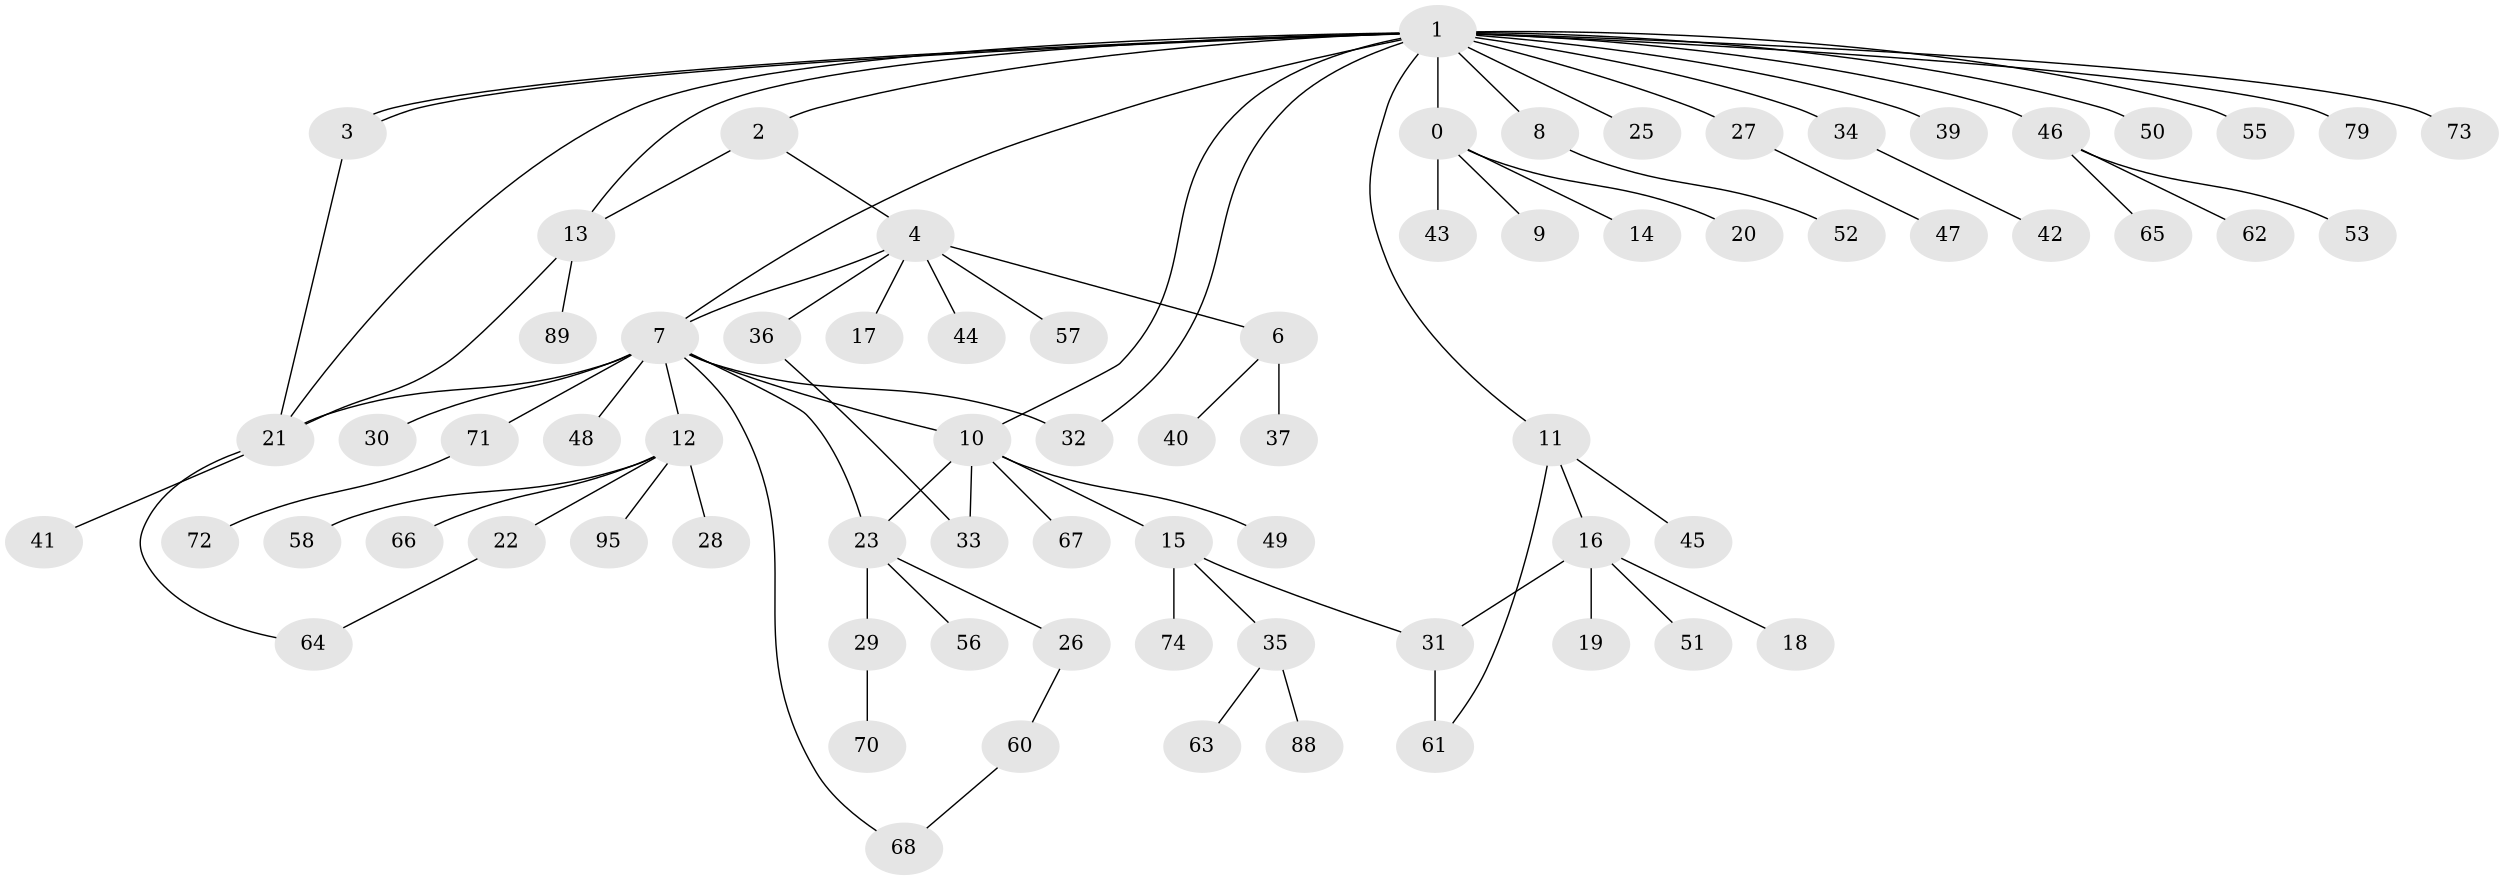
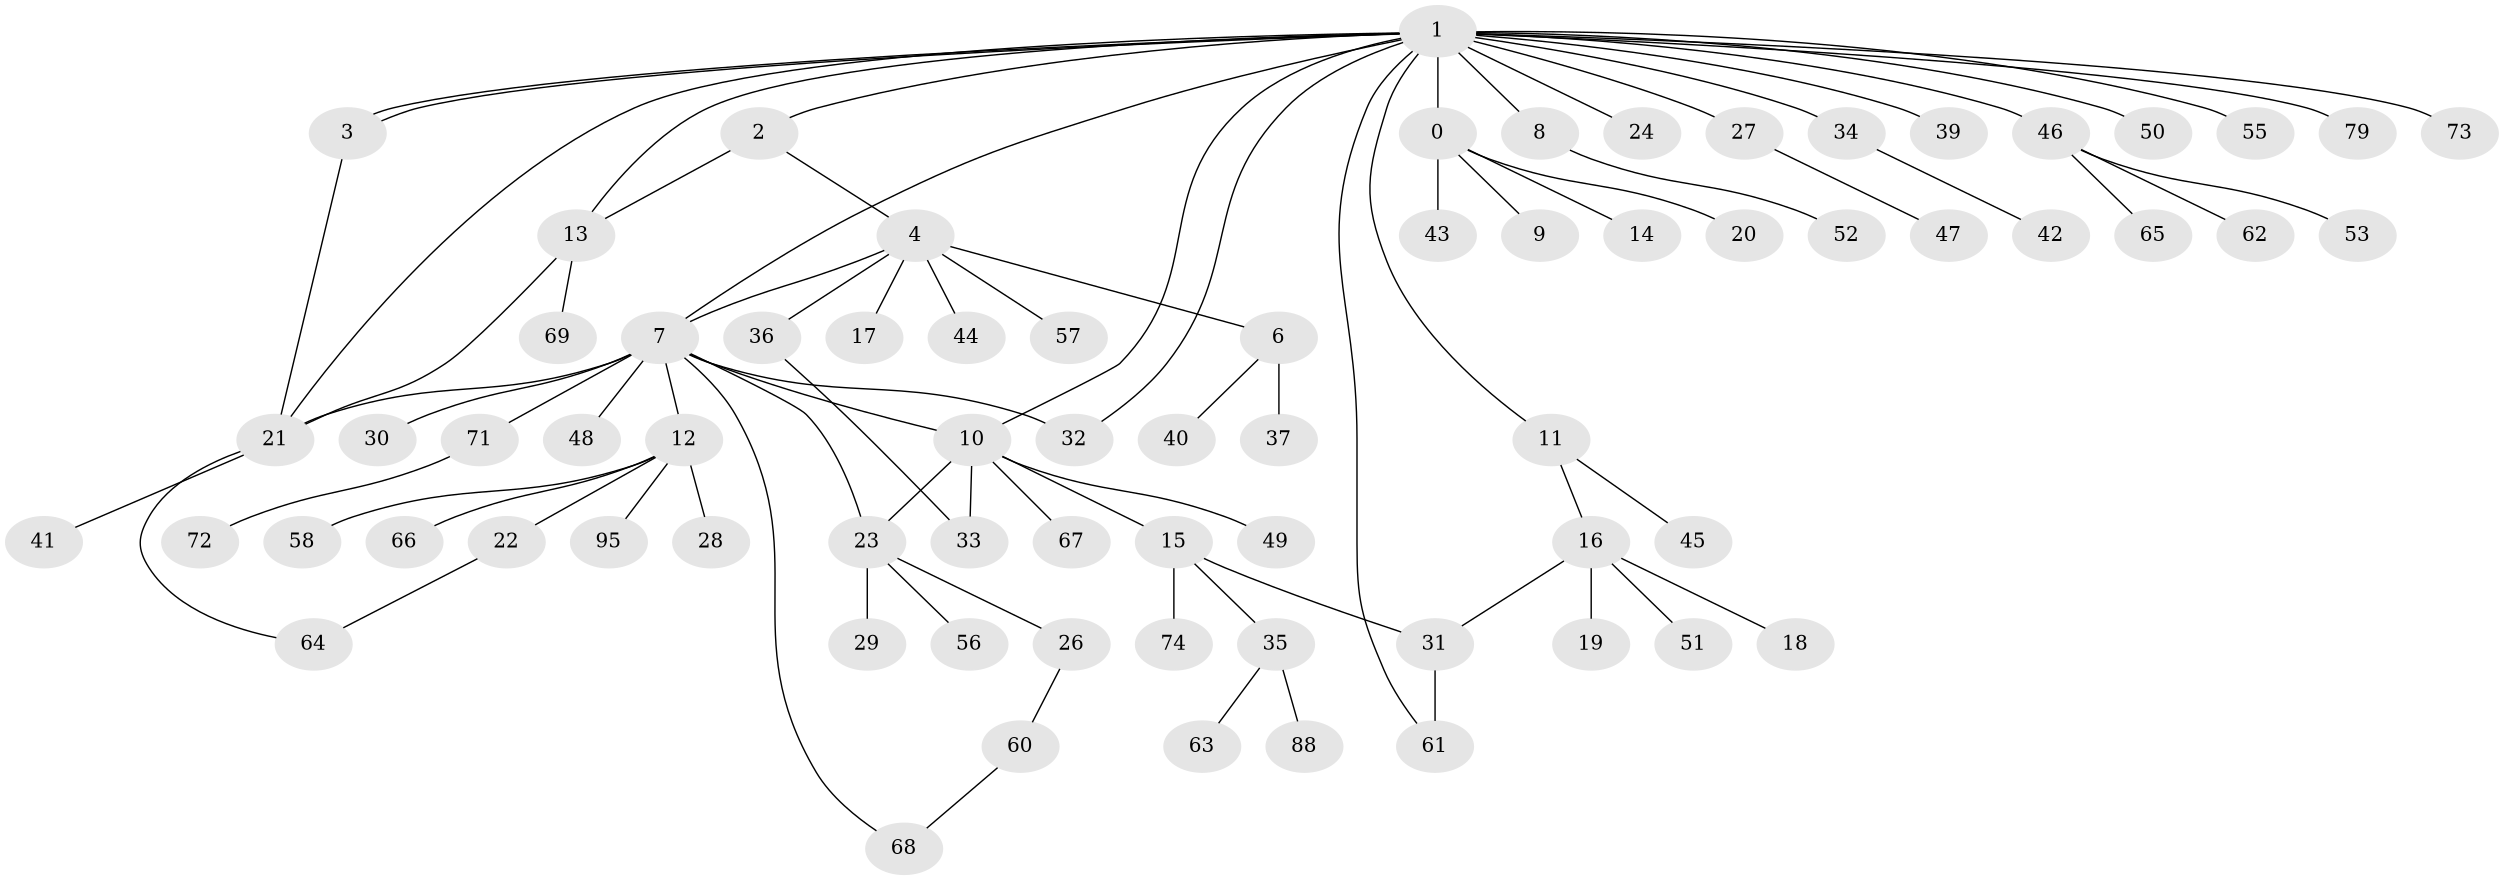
(1642, 133) -> (1642, 133)
(558, 338) -> (558, 338)
(1511, 606) -> (1355, 384)
(867, 747) -> none
